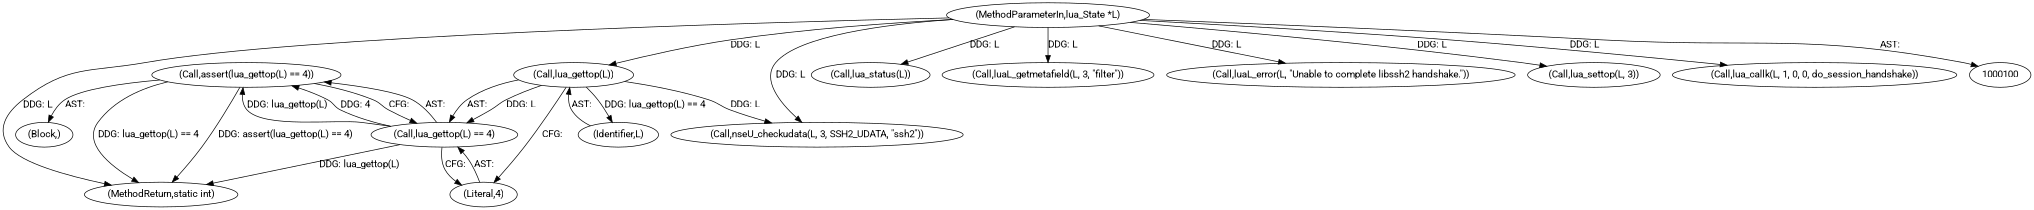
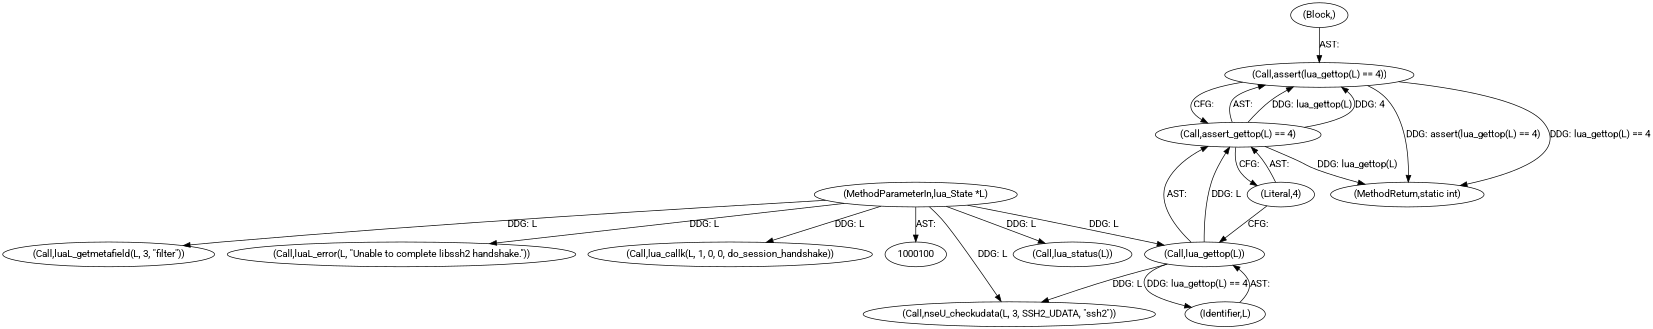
(402, 39) -> none
(1594, 75) -> none
(101, 88) -> (1319, 42)
(534, 134) -> (1246, 222)
(444, 135) -> (1238, 135)
